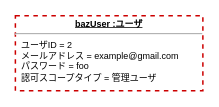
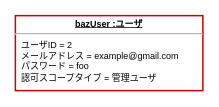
(109, 53) -> (109, 53)
